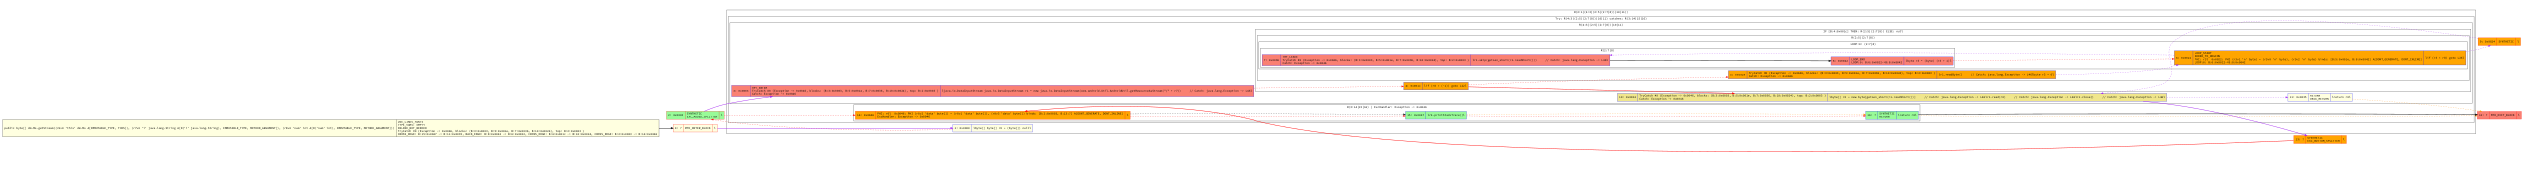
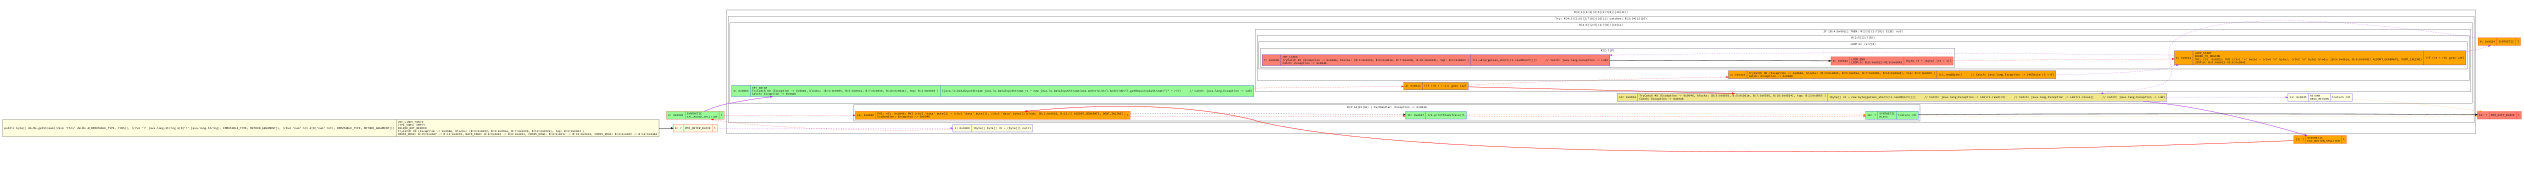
(1892, 61) -> (1892, 61)
(993, 91) -> (993, 91)
(1884, 117) -> (1884, 117)
(846, 128) -> (846, 128)
